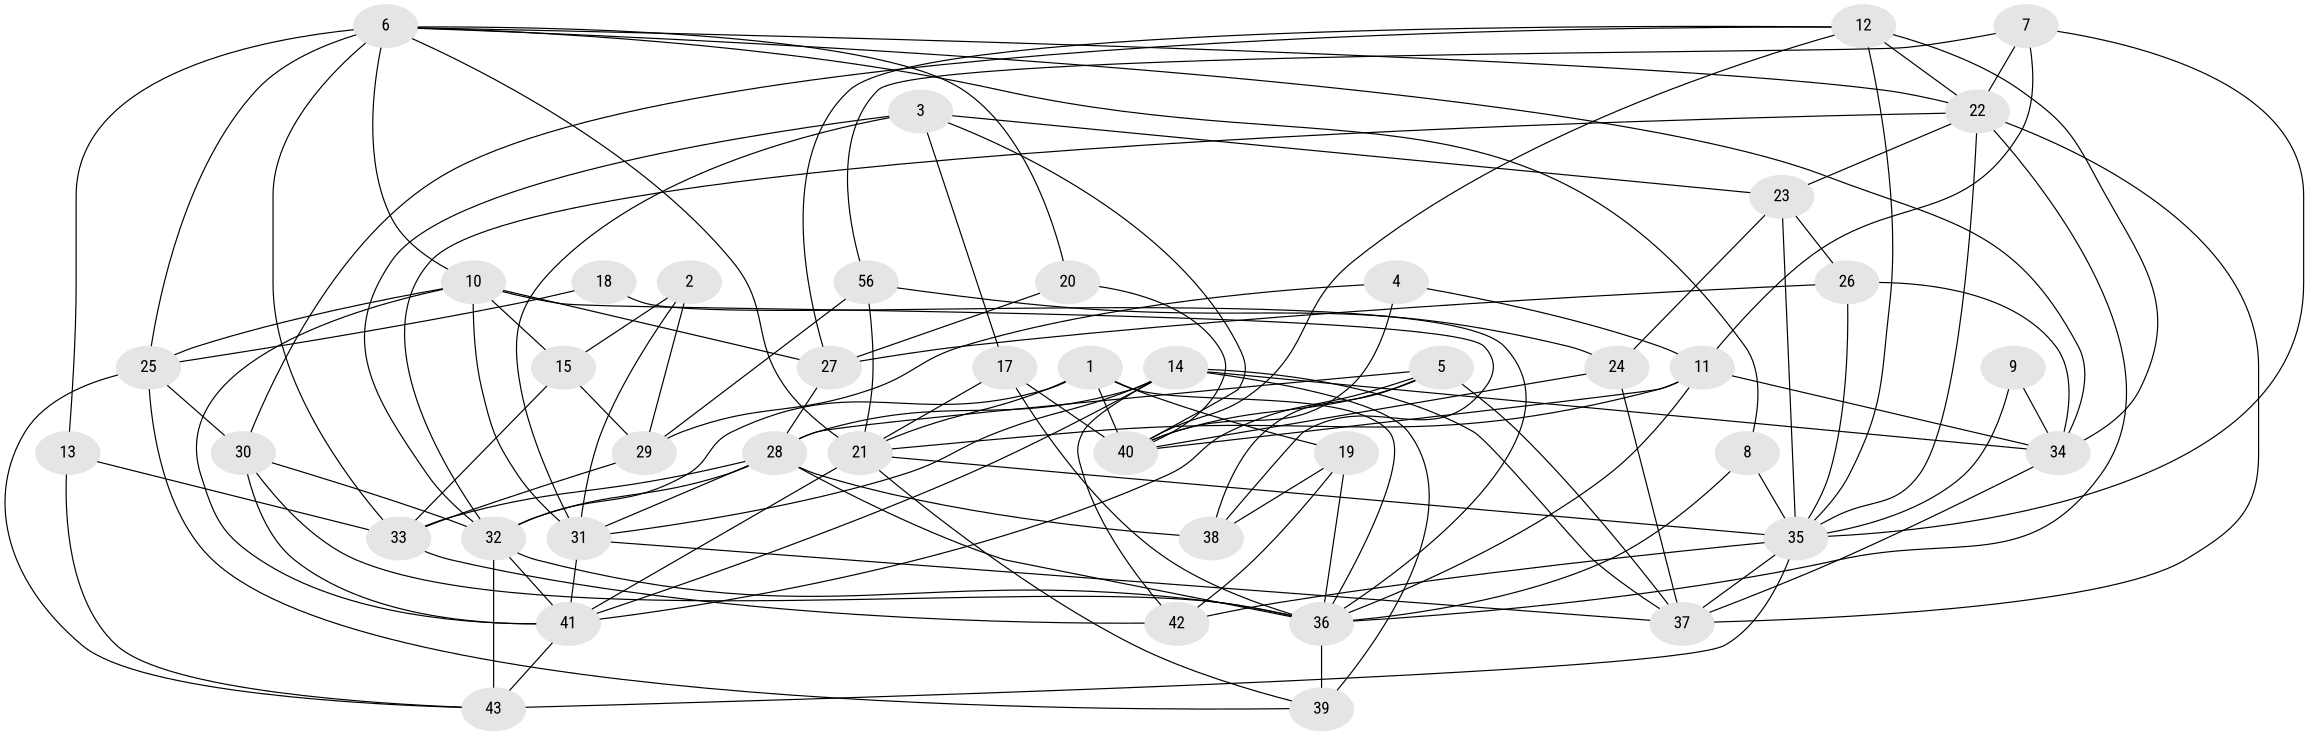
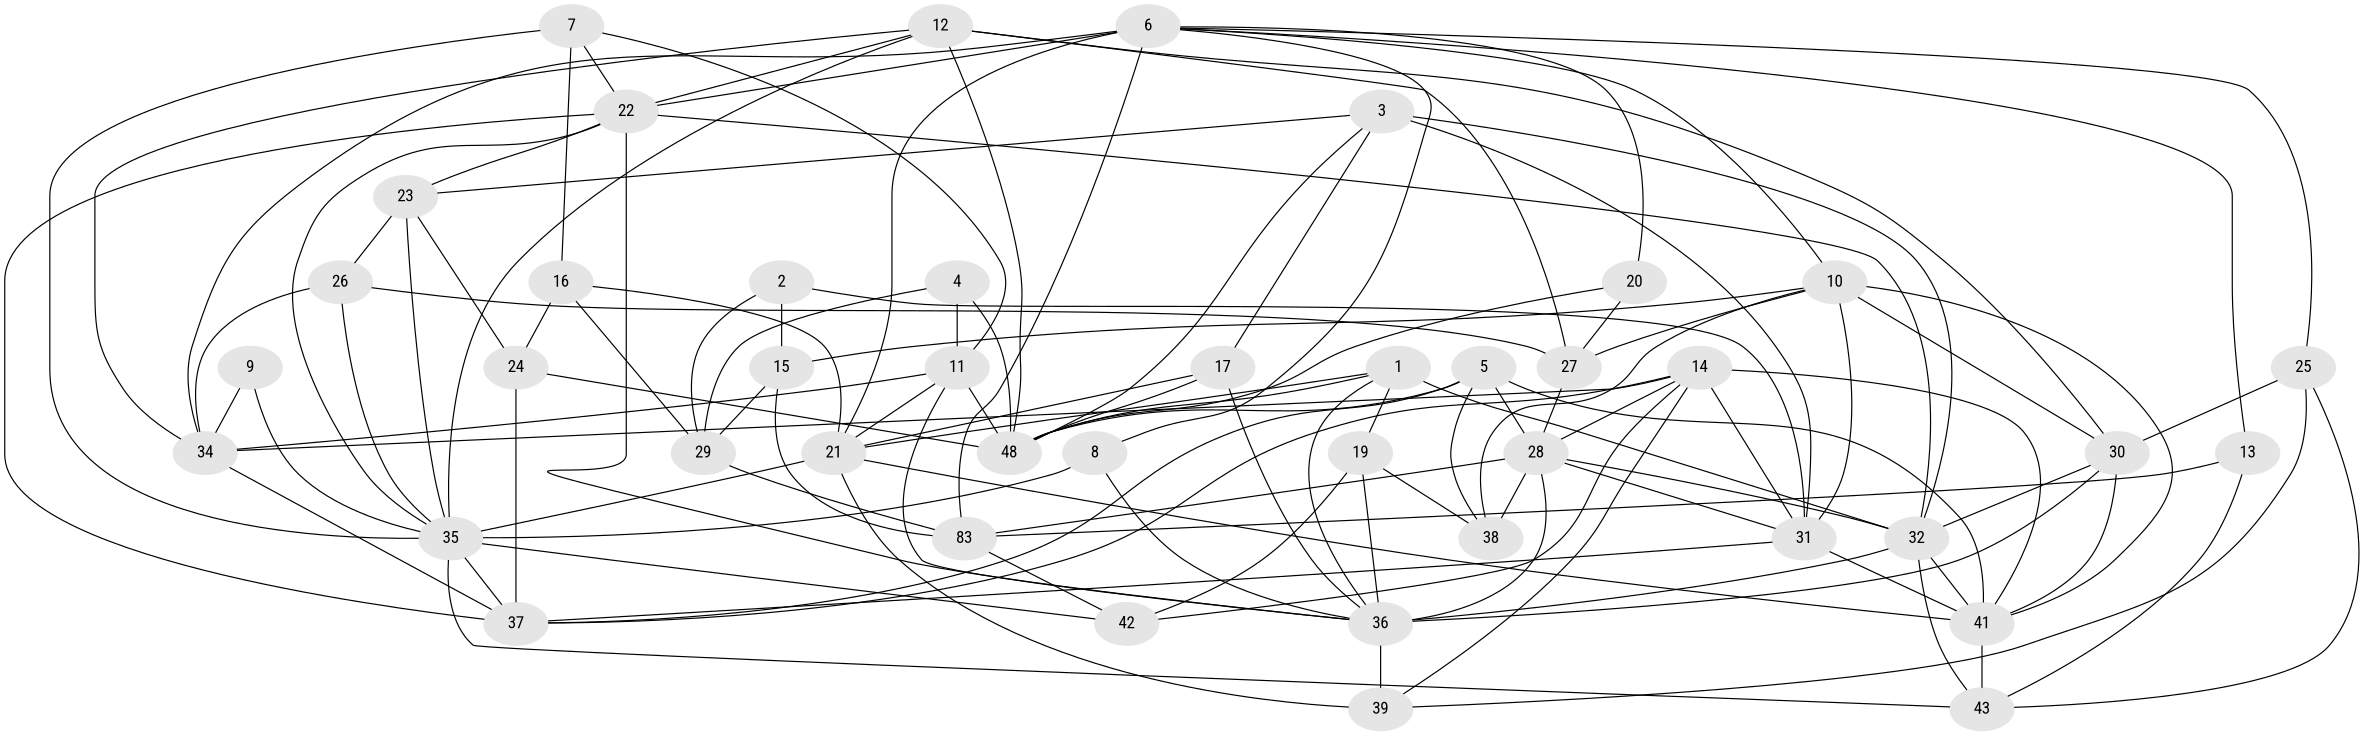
(604, 282) -> none
(866, 282) -> (561, 282)
(321, 313) -> (1976, 368)
(1126, 453) -> (1009, 453)
(399, 538) -> (964, 538)
